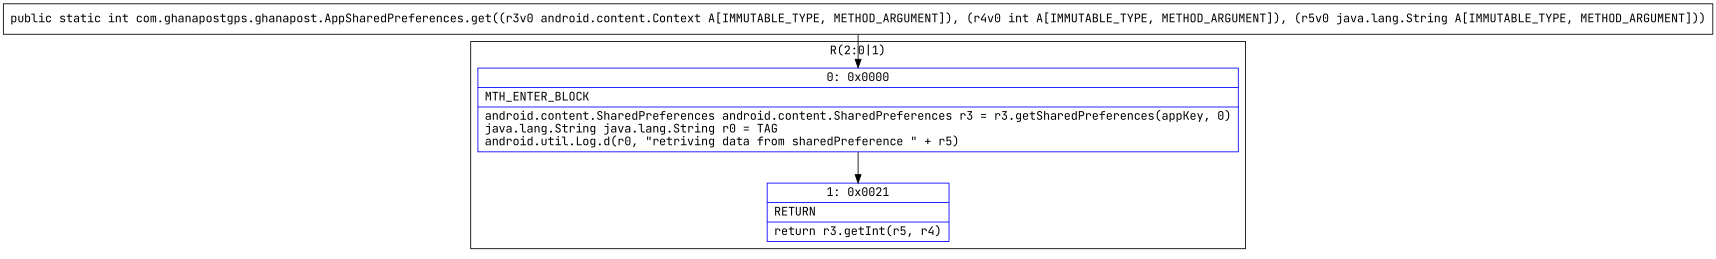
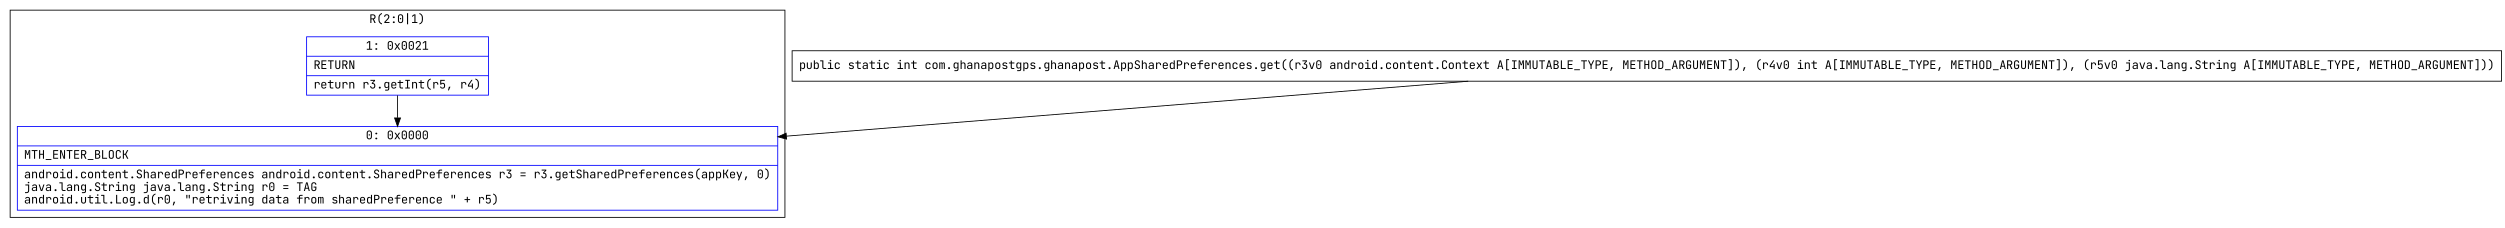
(858, 163) -> (398, 107)
